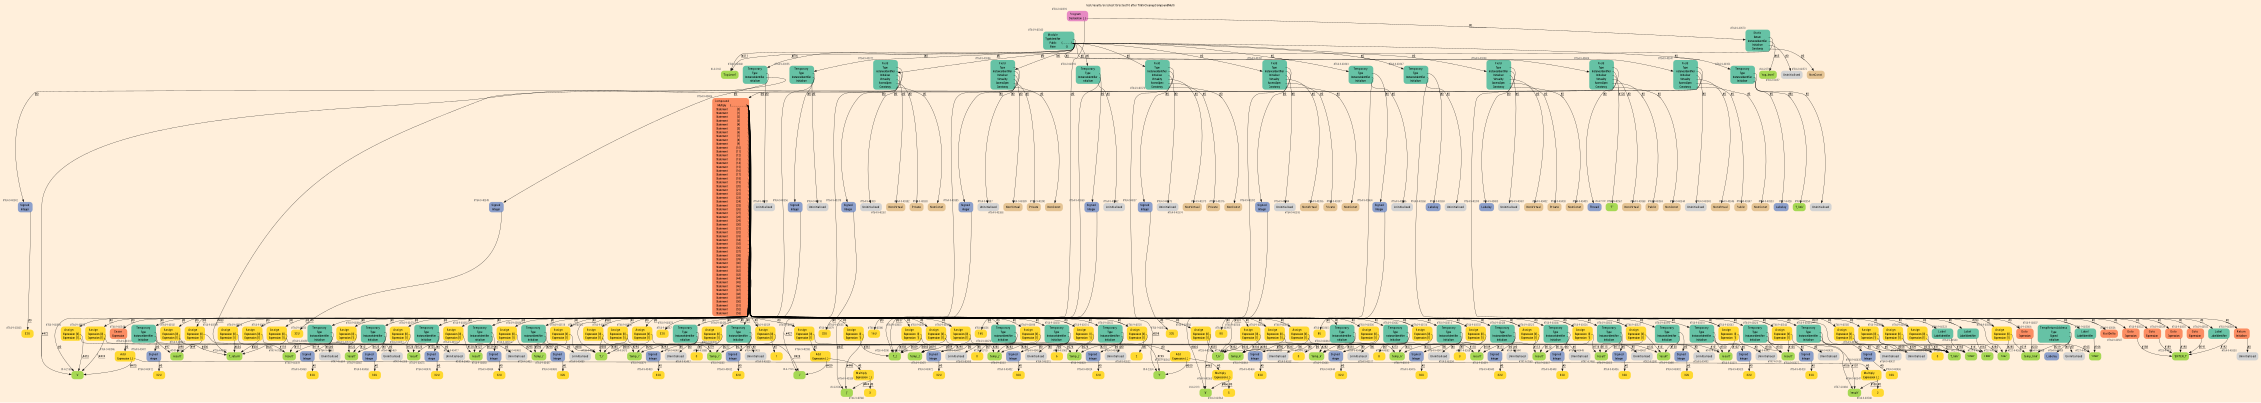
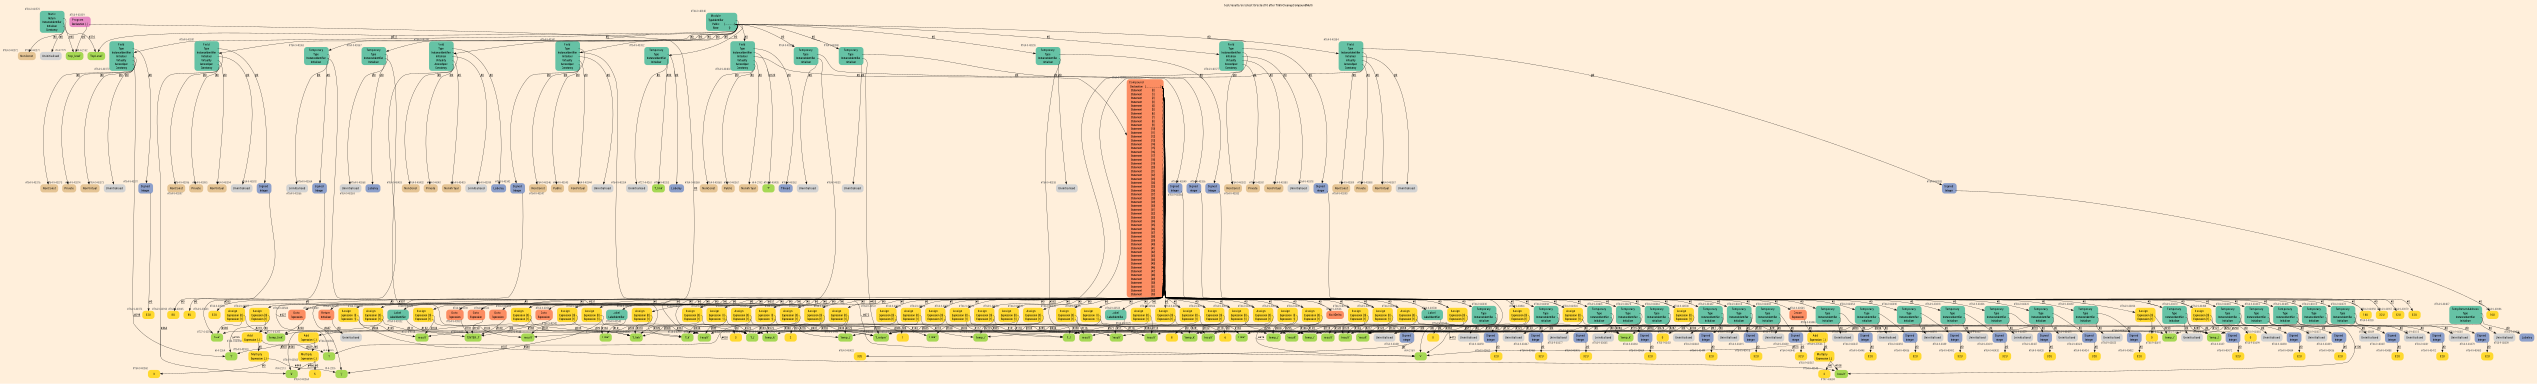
(1415, 25) -> (81, 38)
(722, 105) -> (1136, 87)
(2054, 336) -> (2465, 317)
